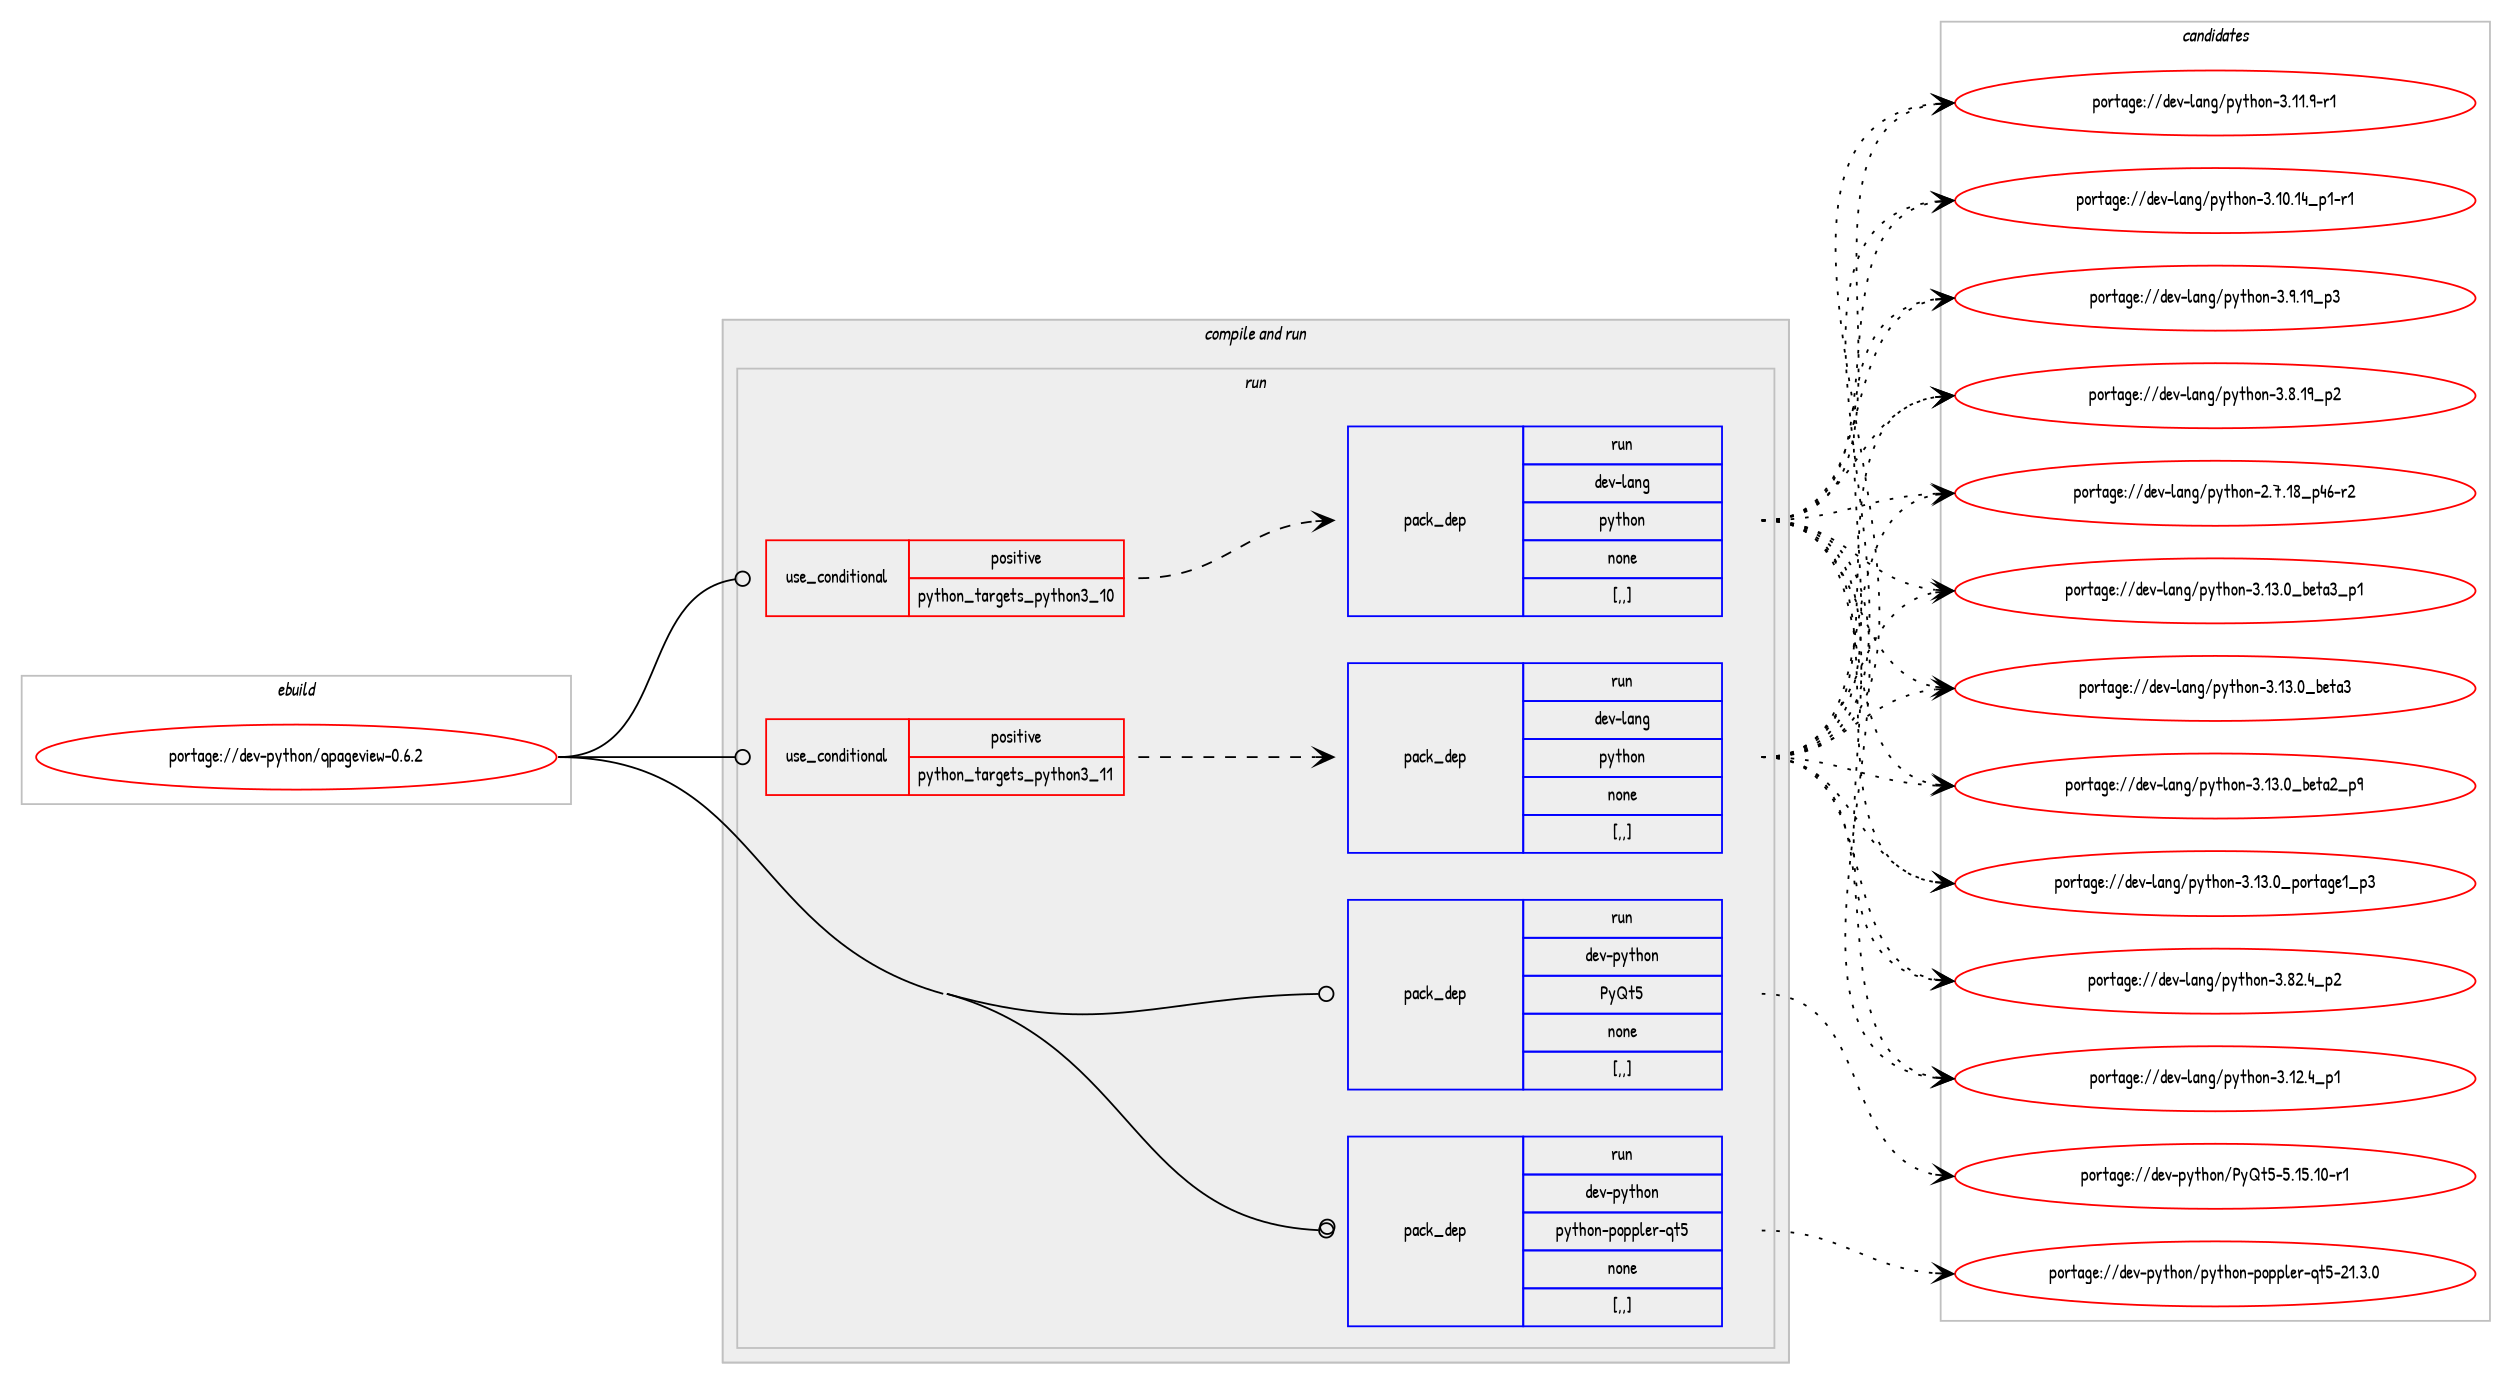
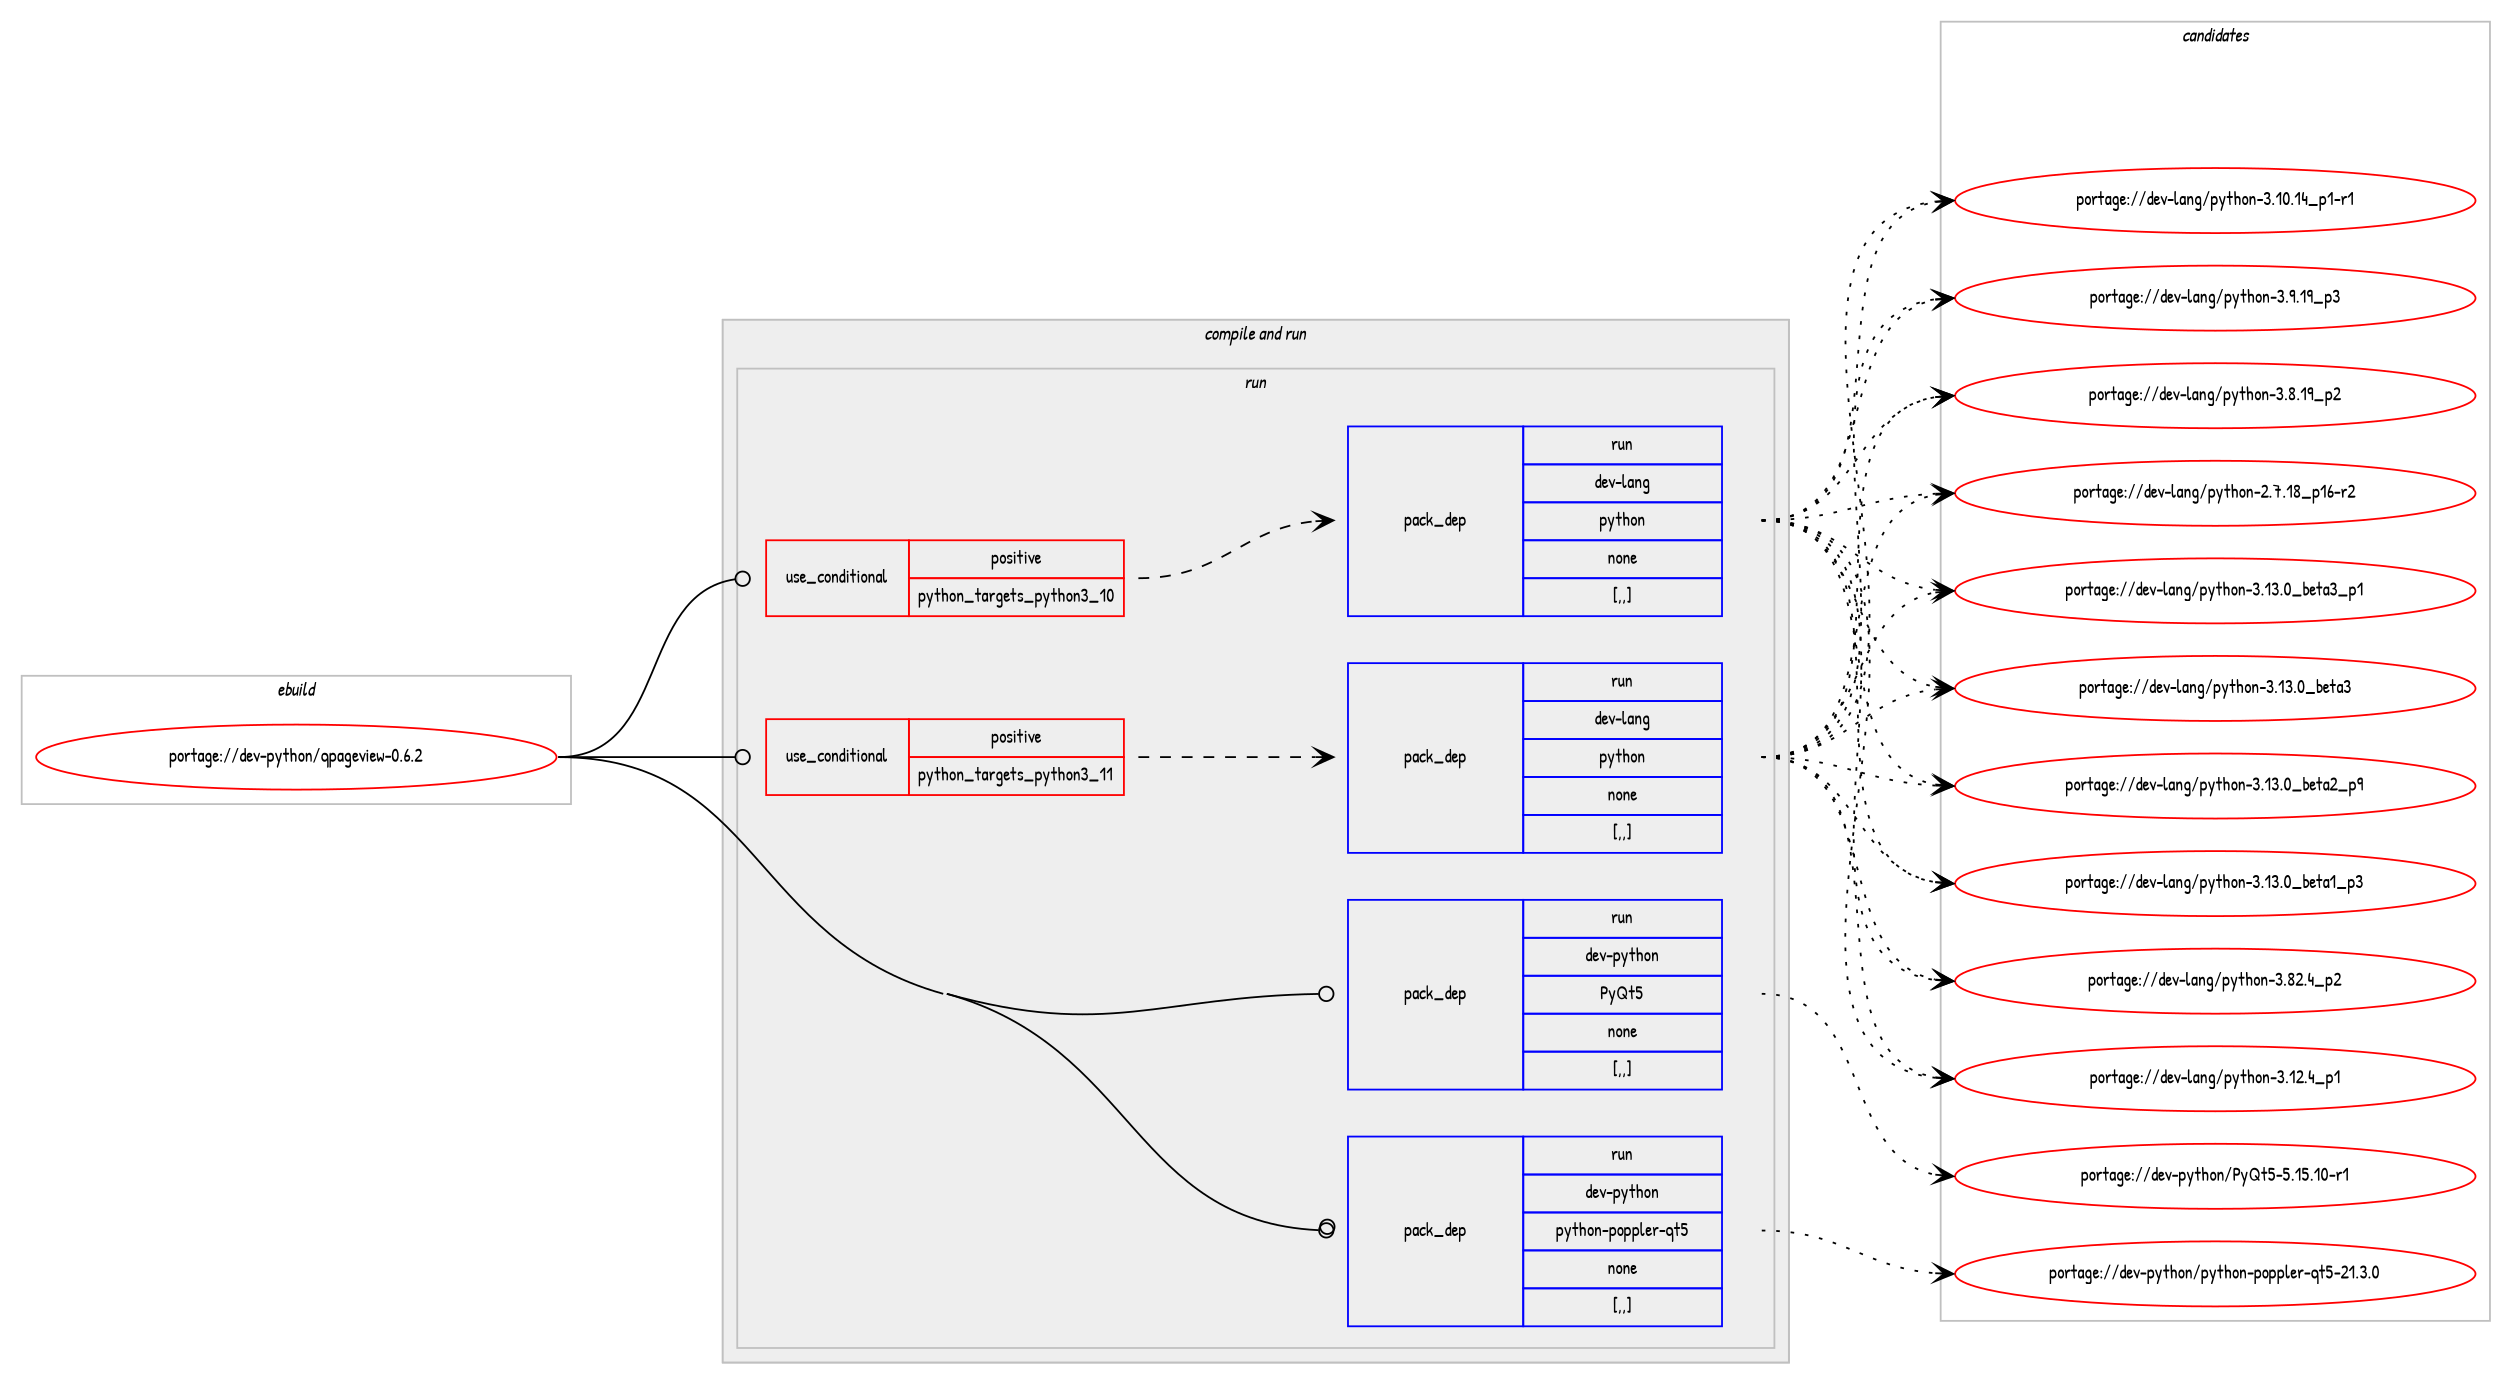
(2215, 103) -> none
(2215, 493) -> (2215, 493)
(2215, 884) -> (2215, 884)
